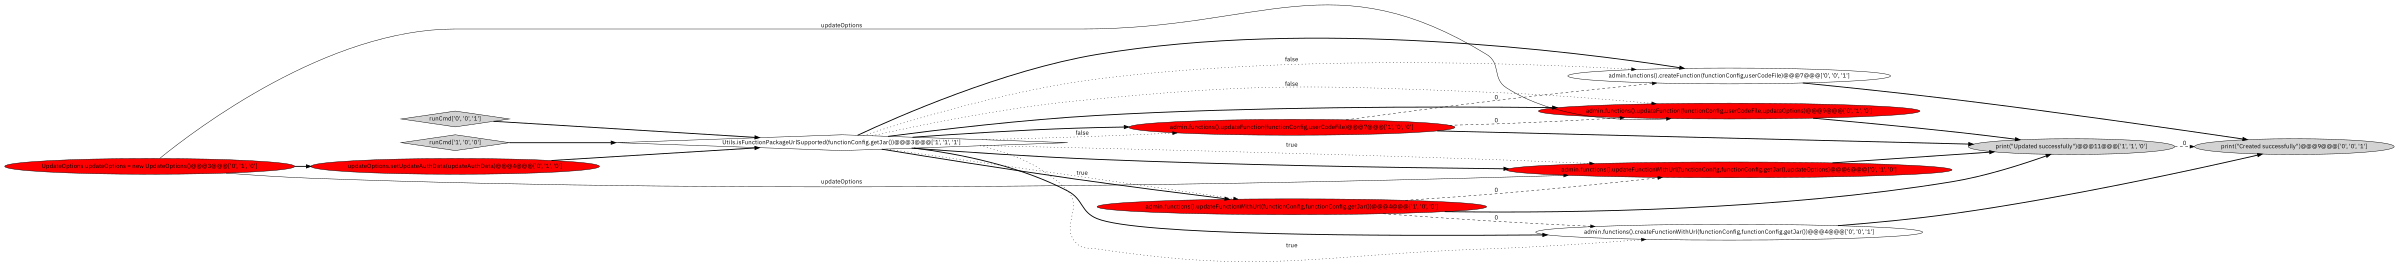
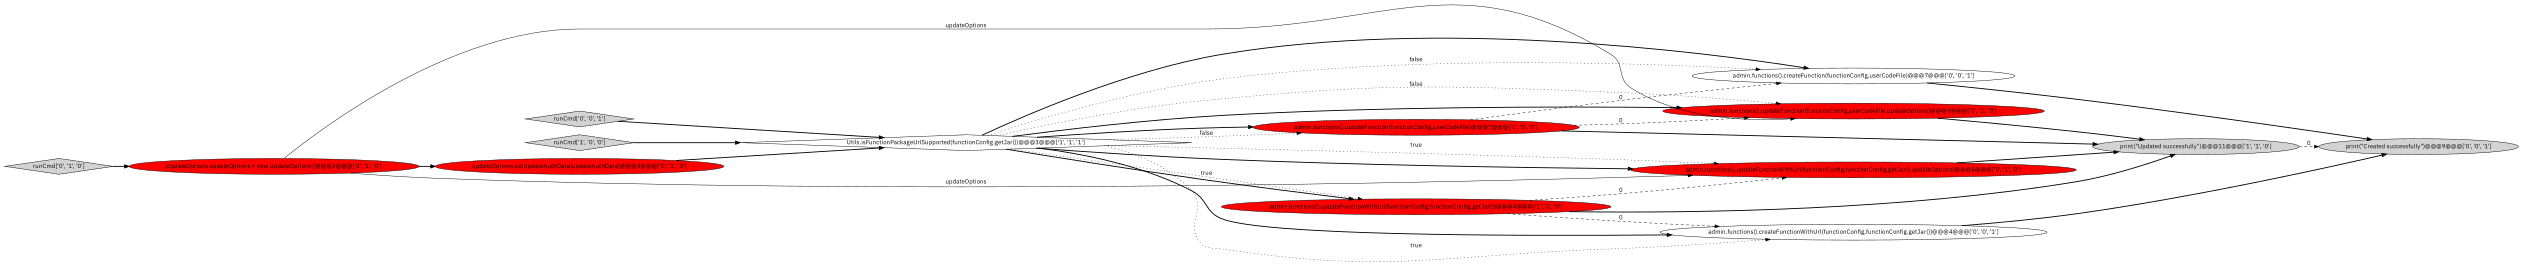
none -> (59, 166)
